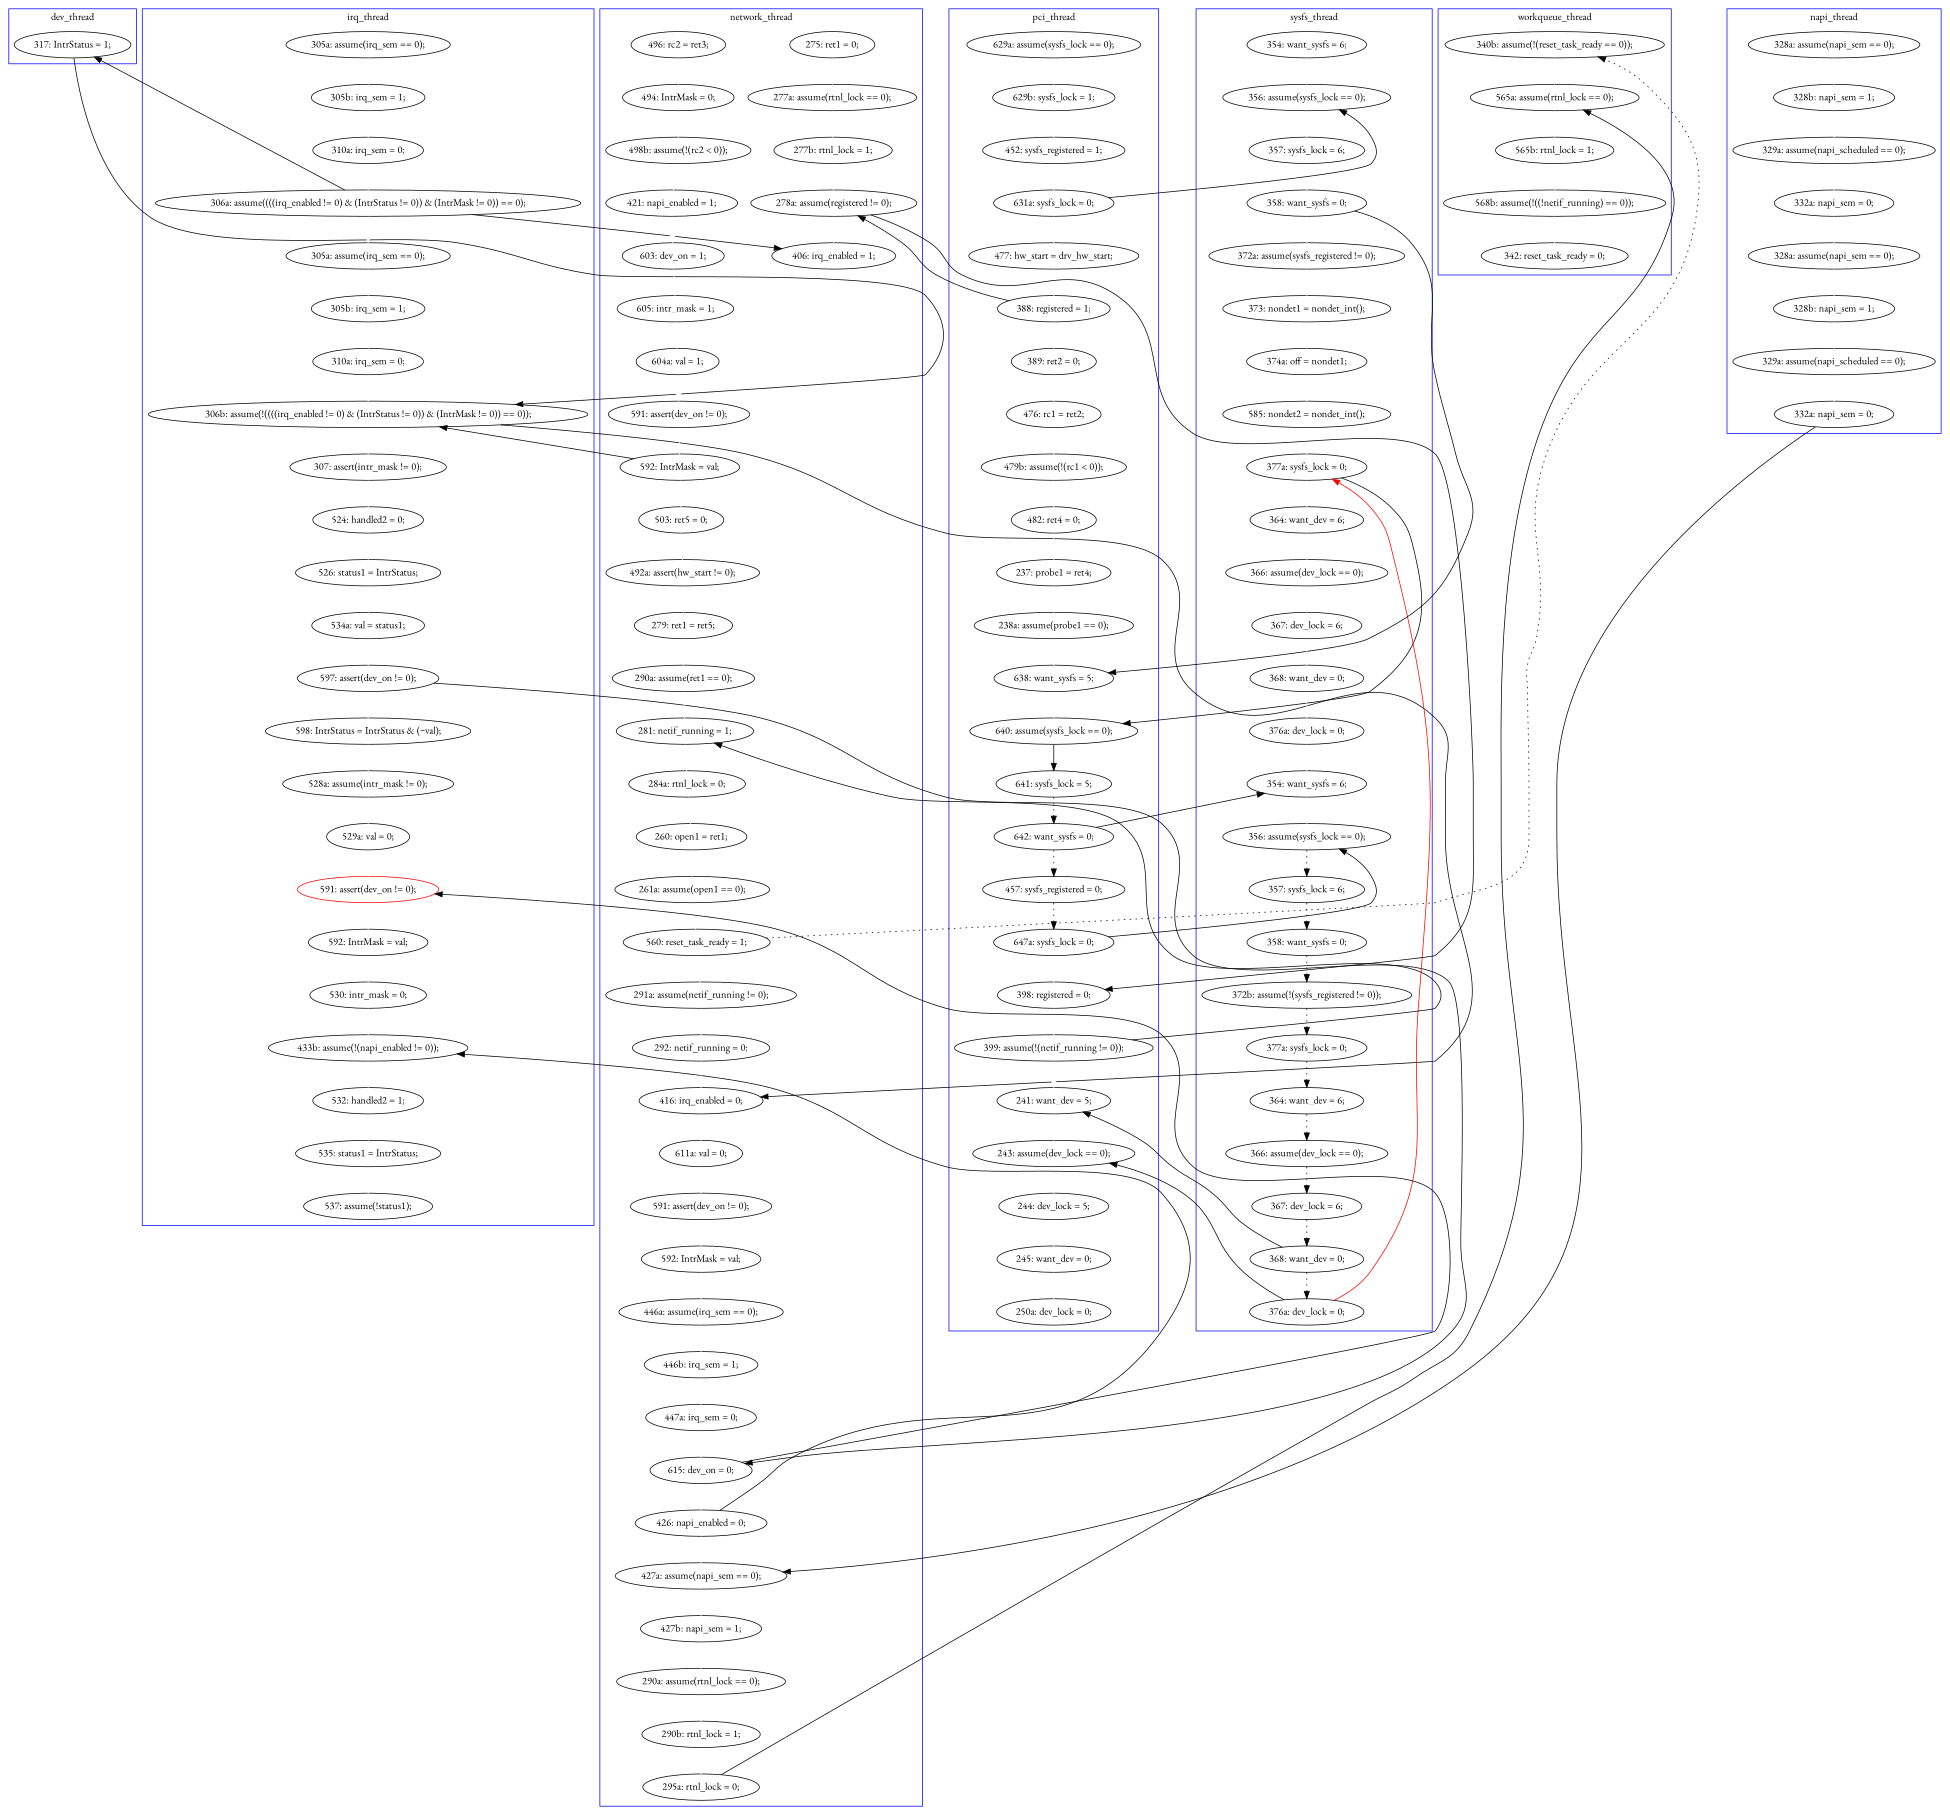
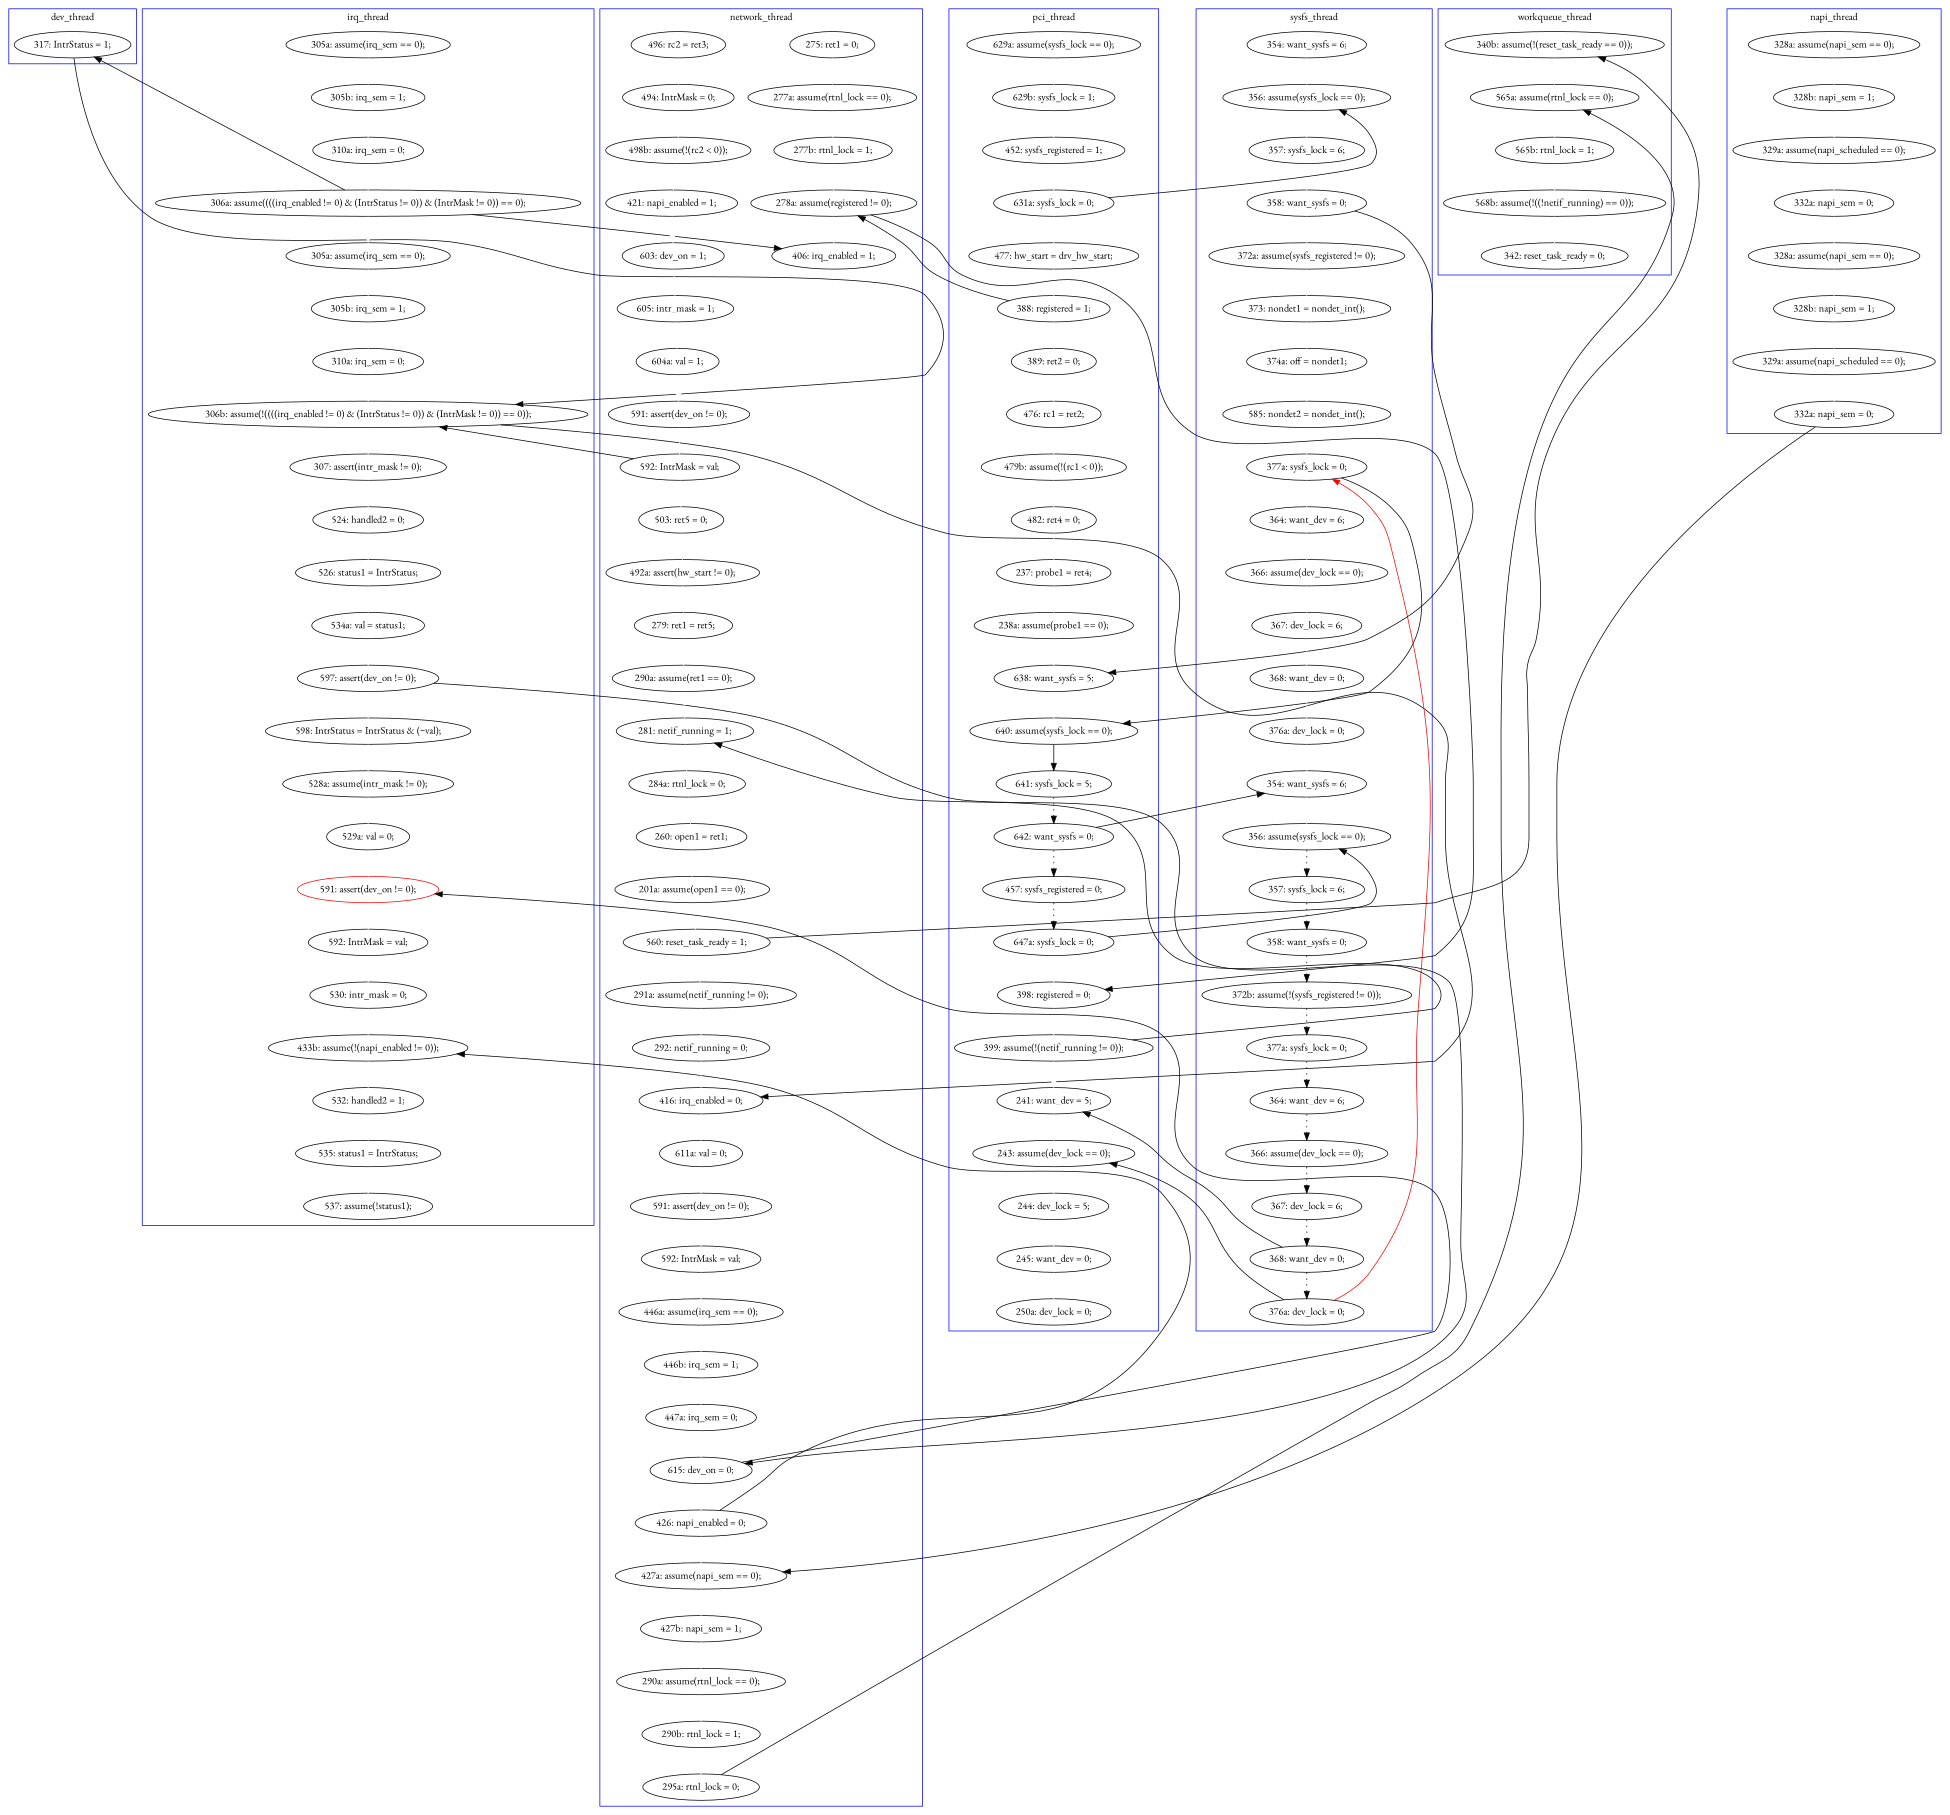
(1529, 800) -> (1529, 800)
(692, 890) -> (692, 890)
